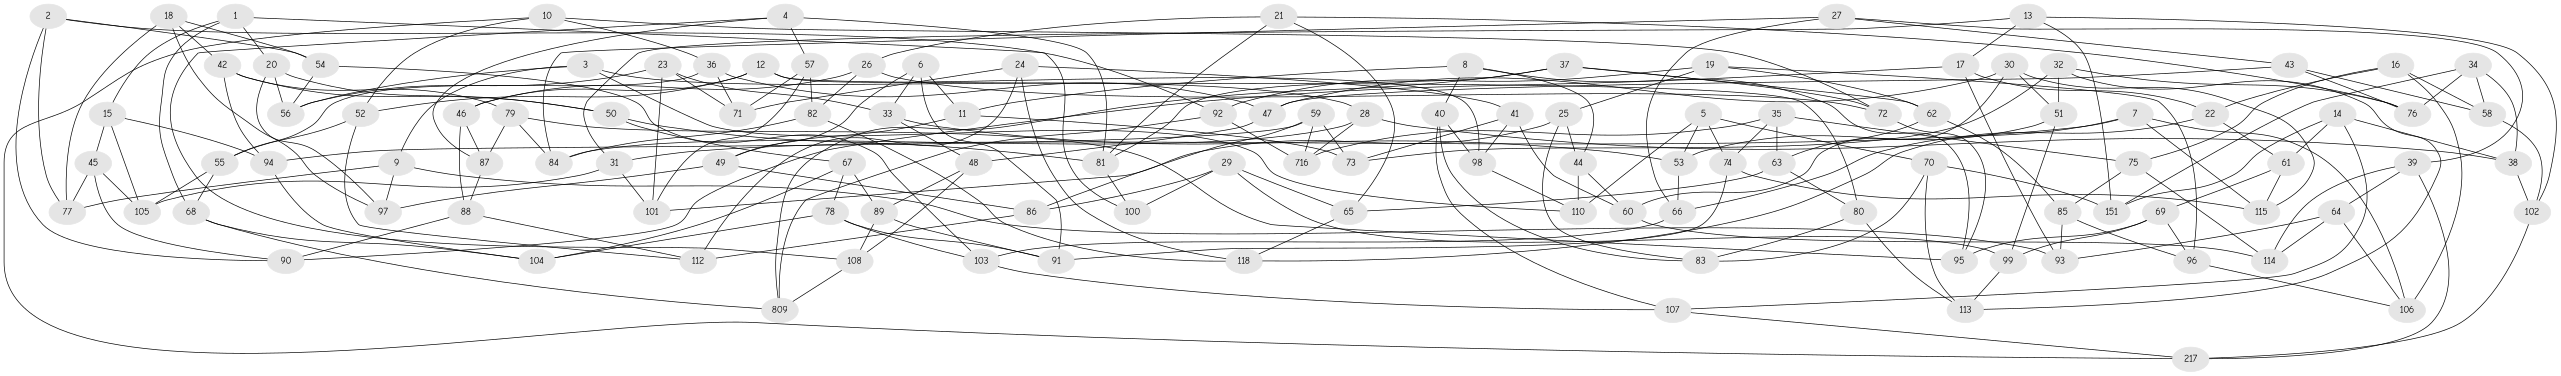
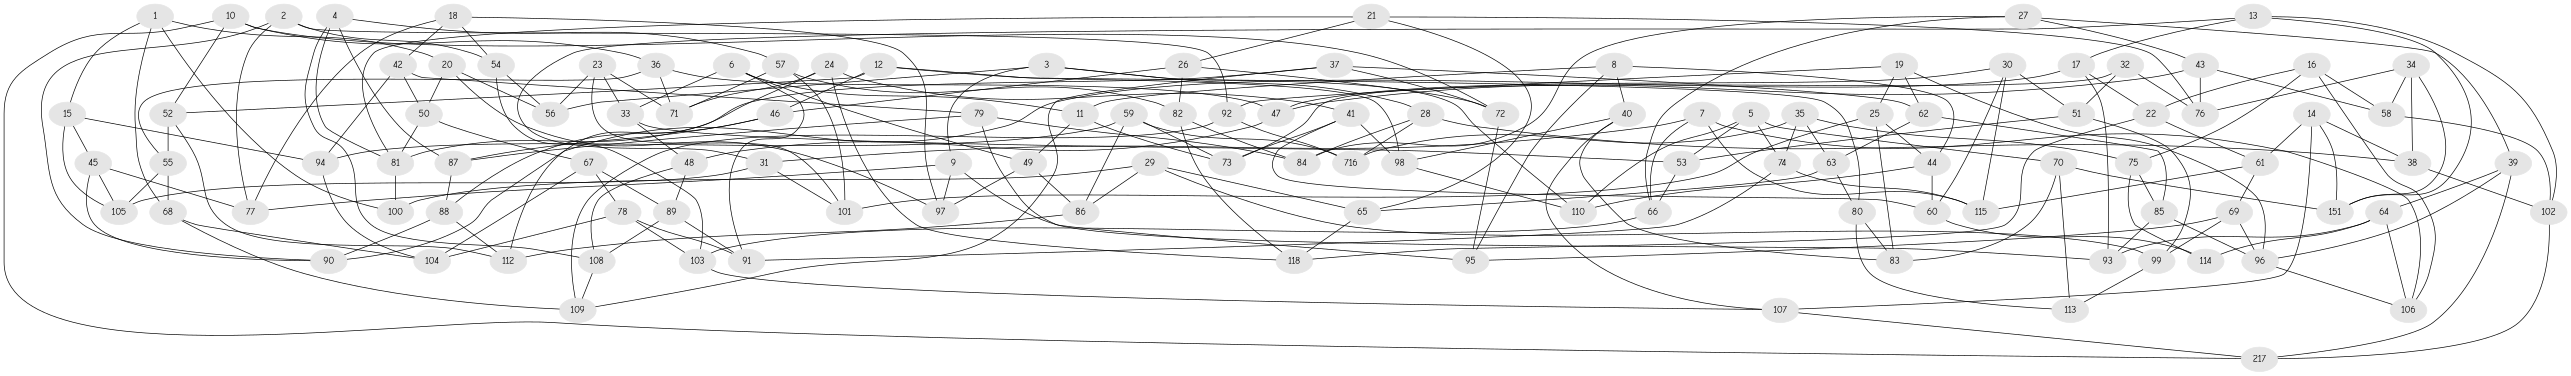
(2323, 192) -> (2395, 230)
(2417, 213) -> none
(780, 310) -> (578, 310)
